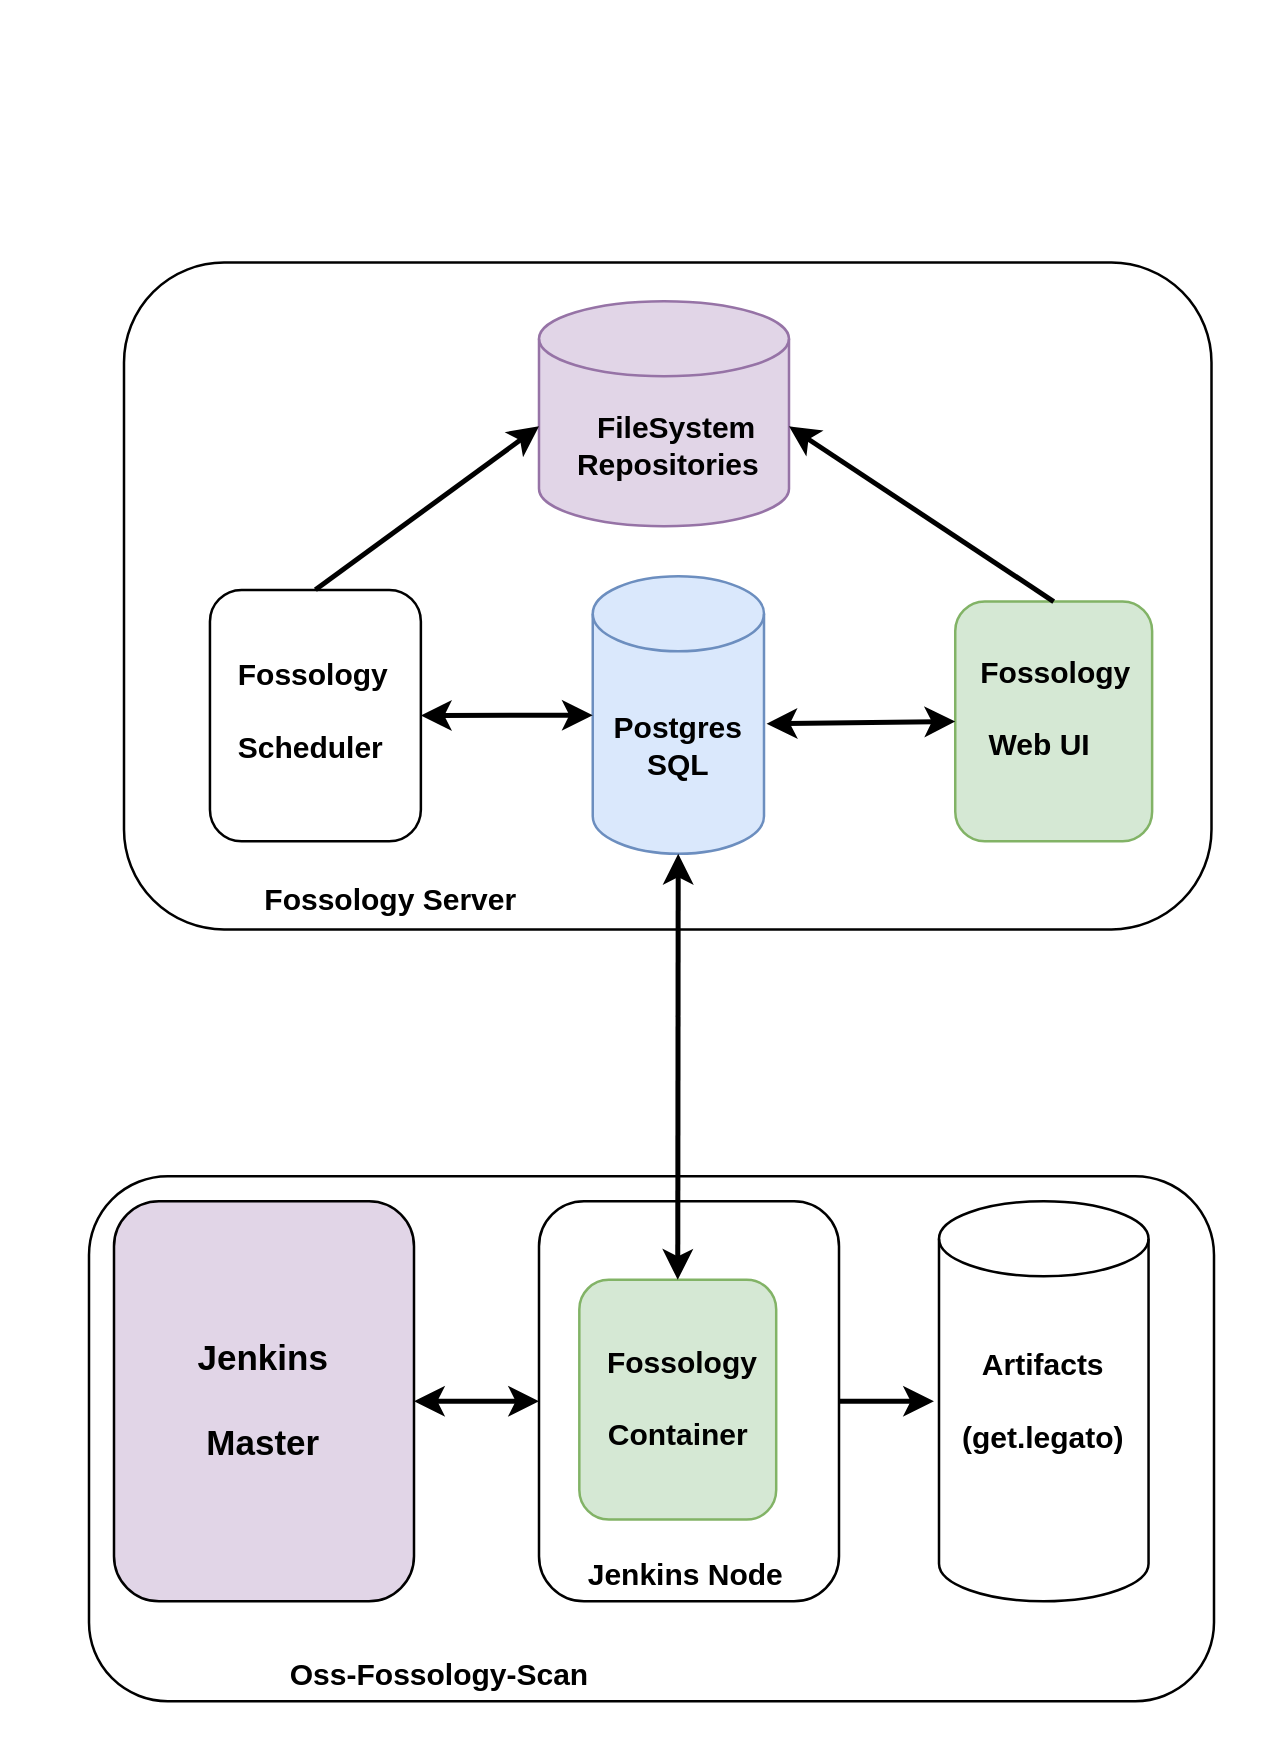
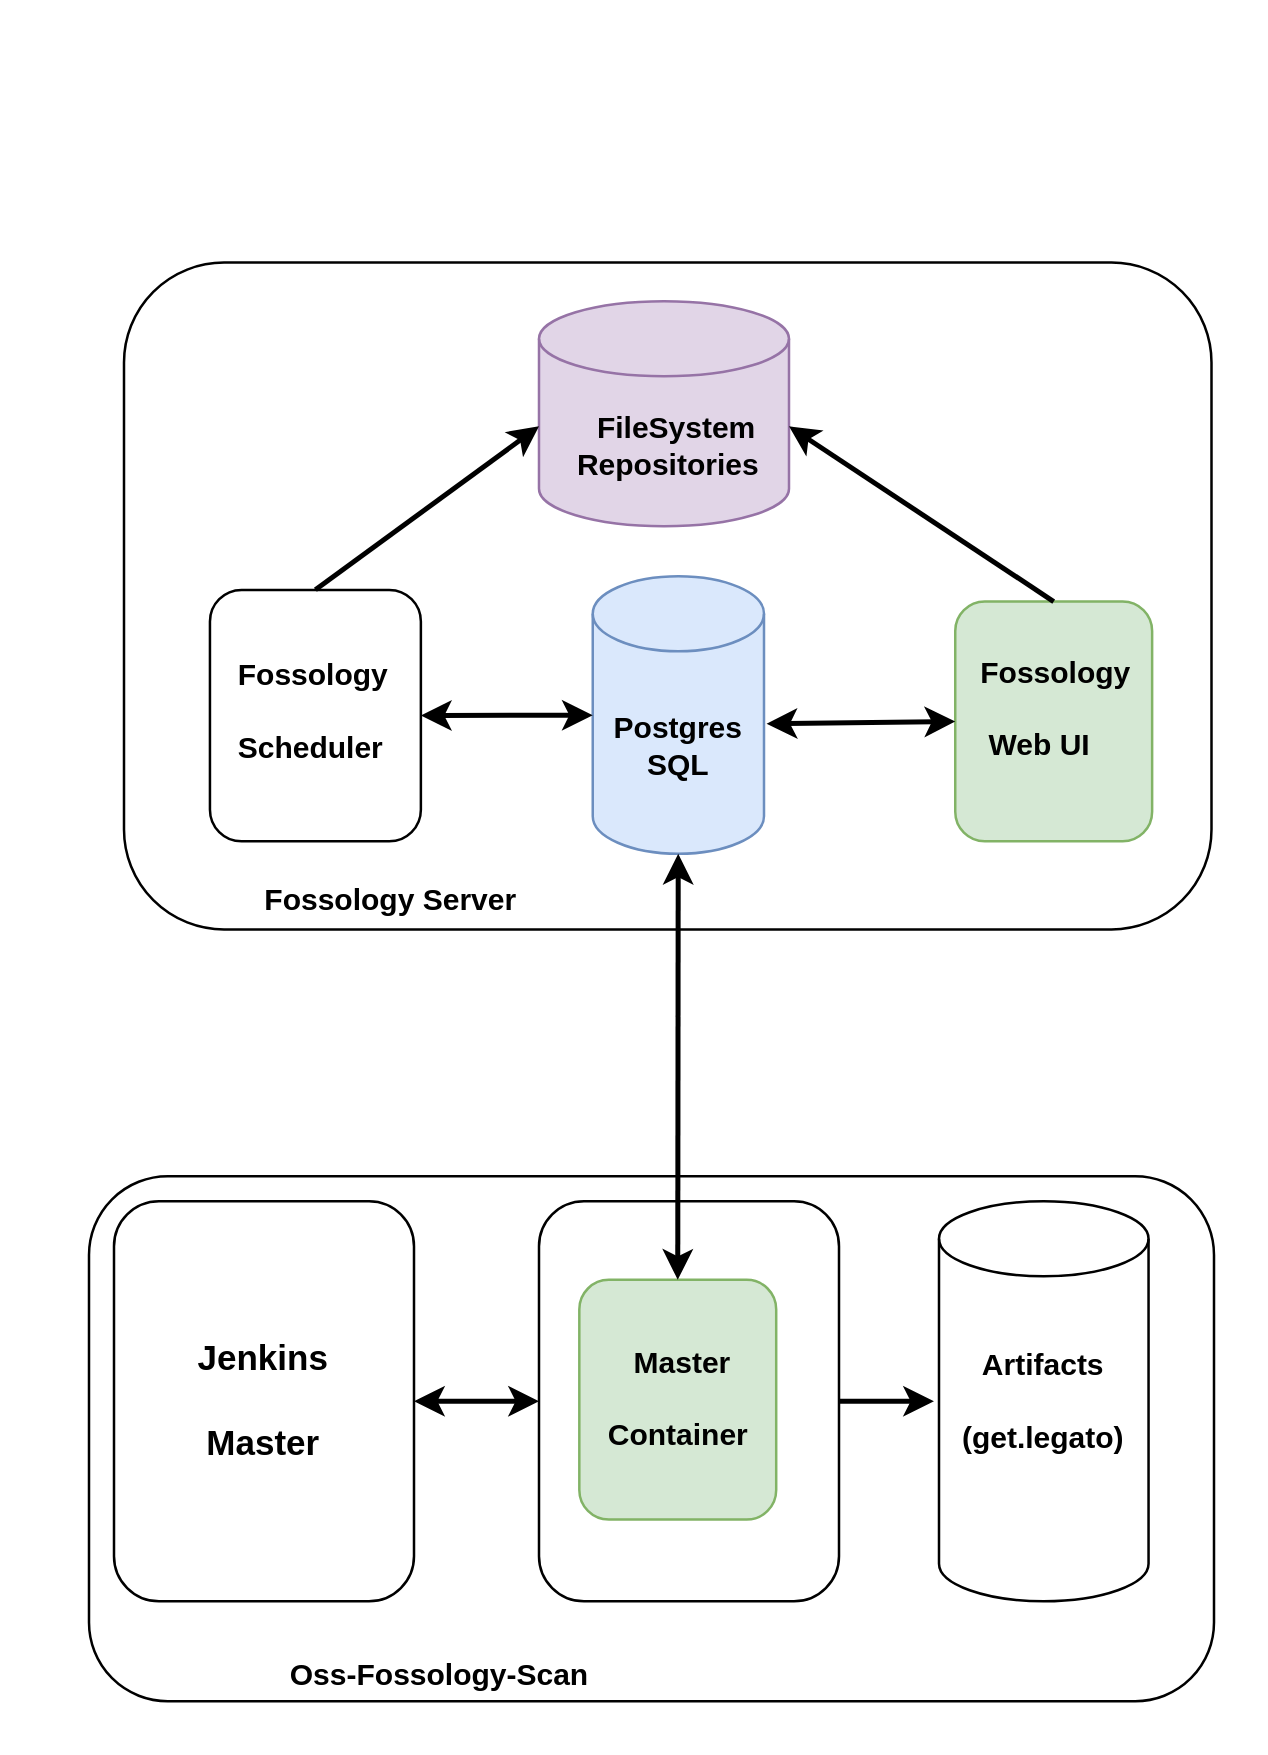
(679, 1399) -> (679, 1399)
(264, 1401) -> (264, 1401)
(686, 1576) -> none
